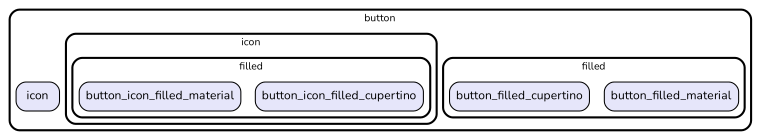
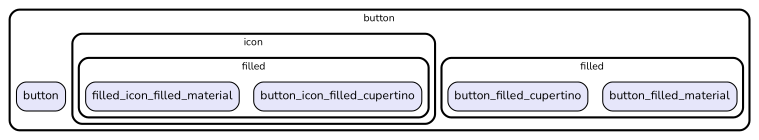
(38, 96) -> (41, 96)
(160, 96) -> (162, 96)
